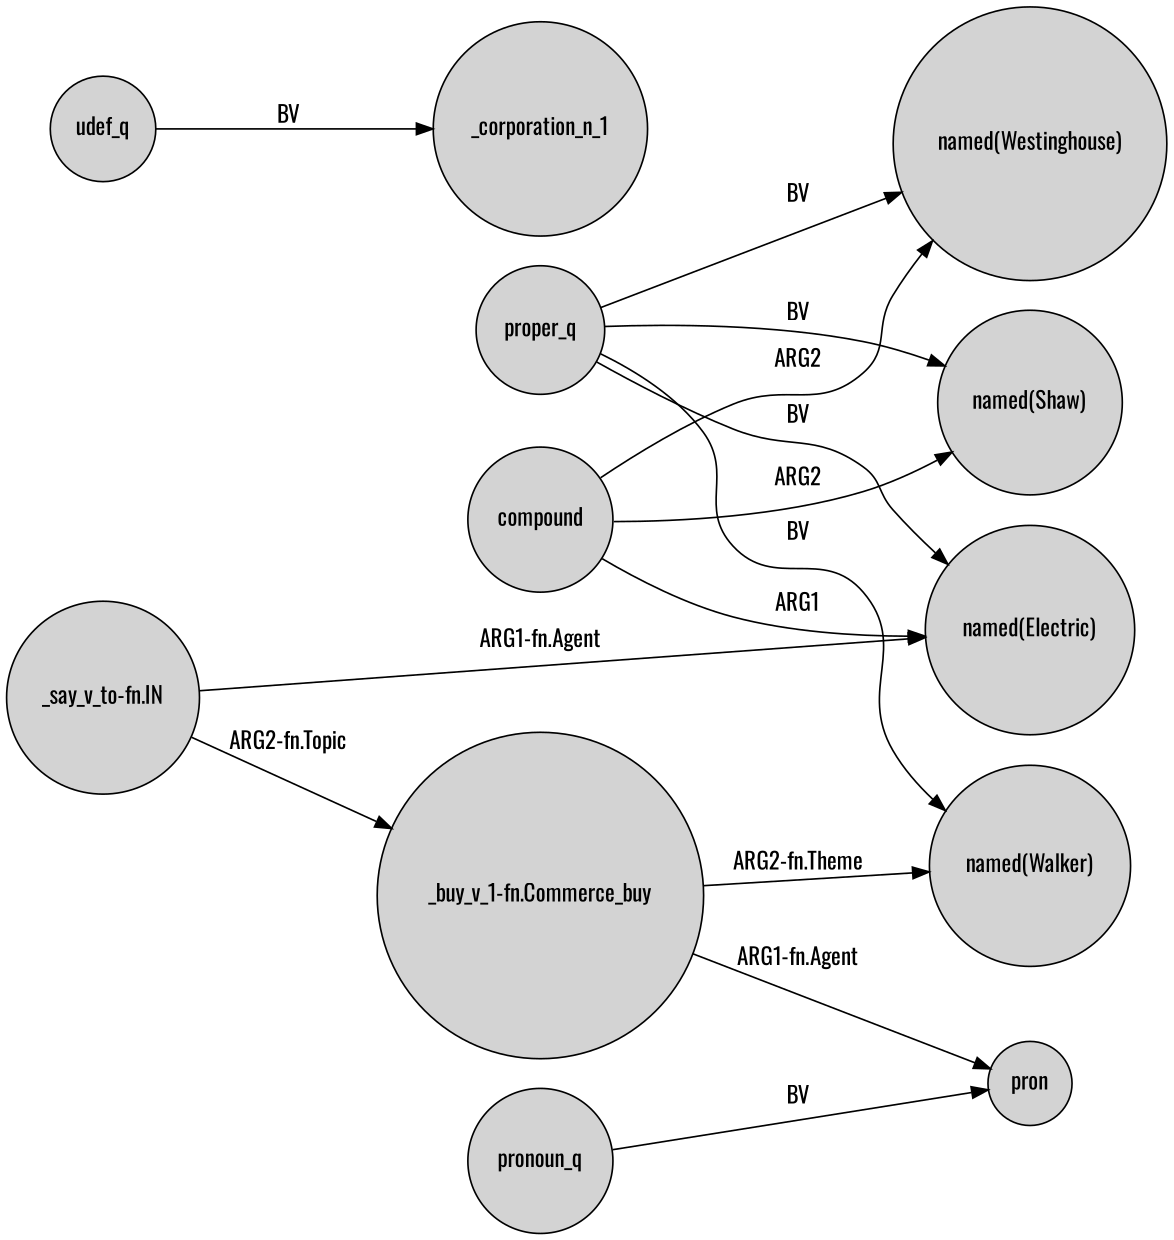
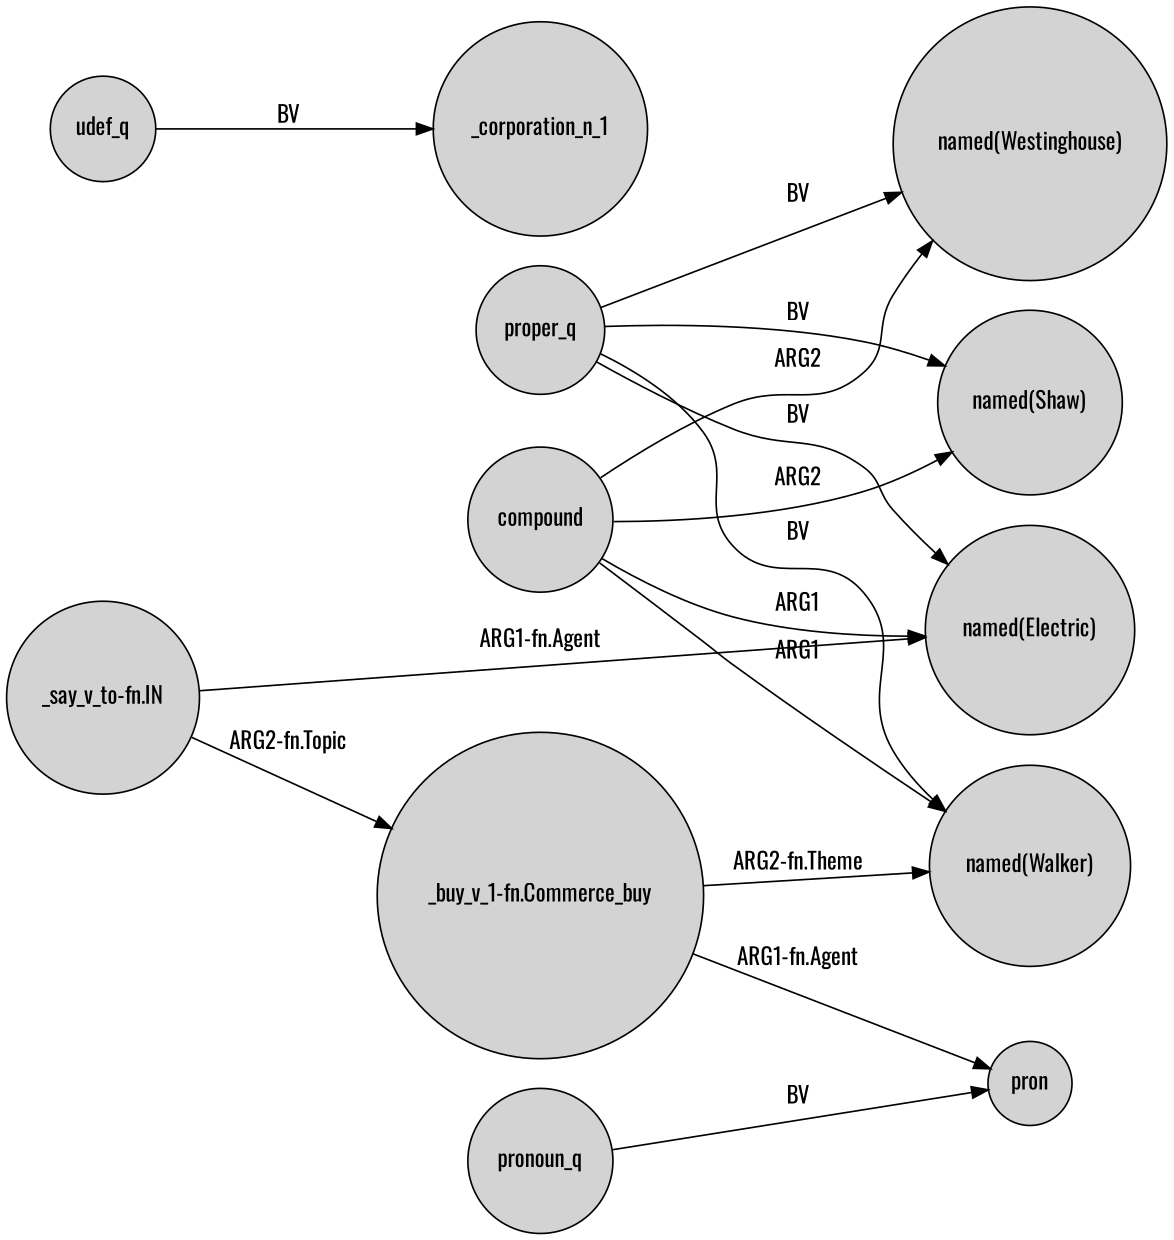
none -> (763, 686)
